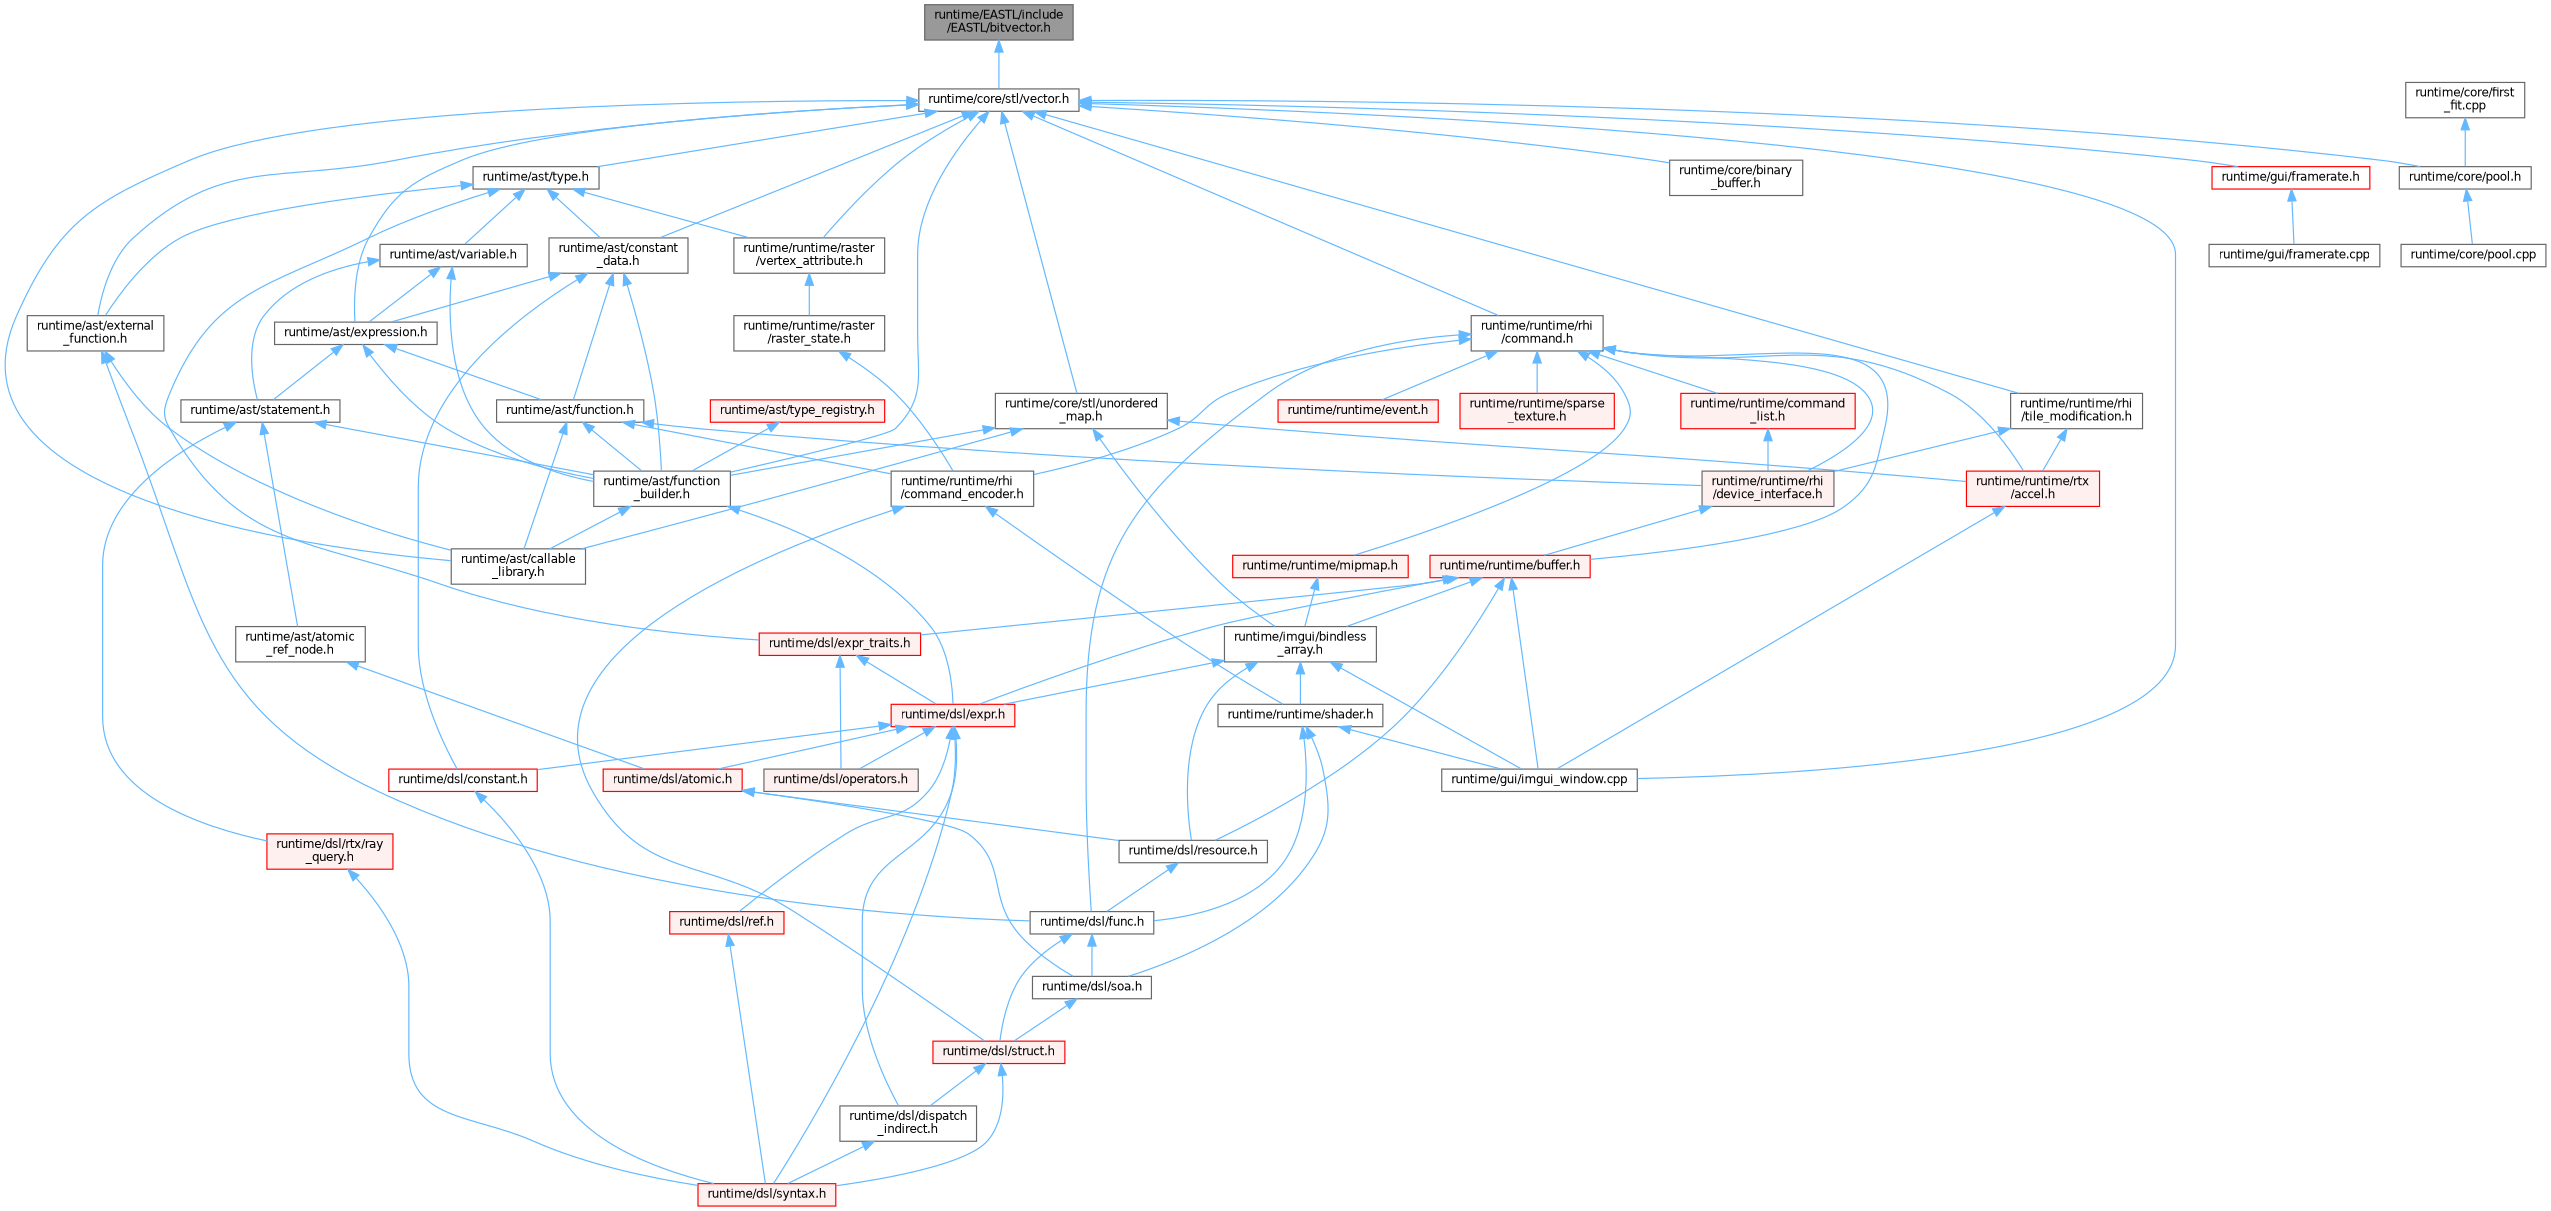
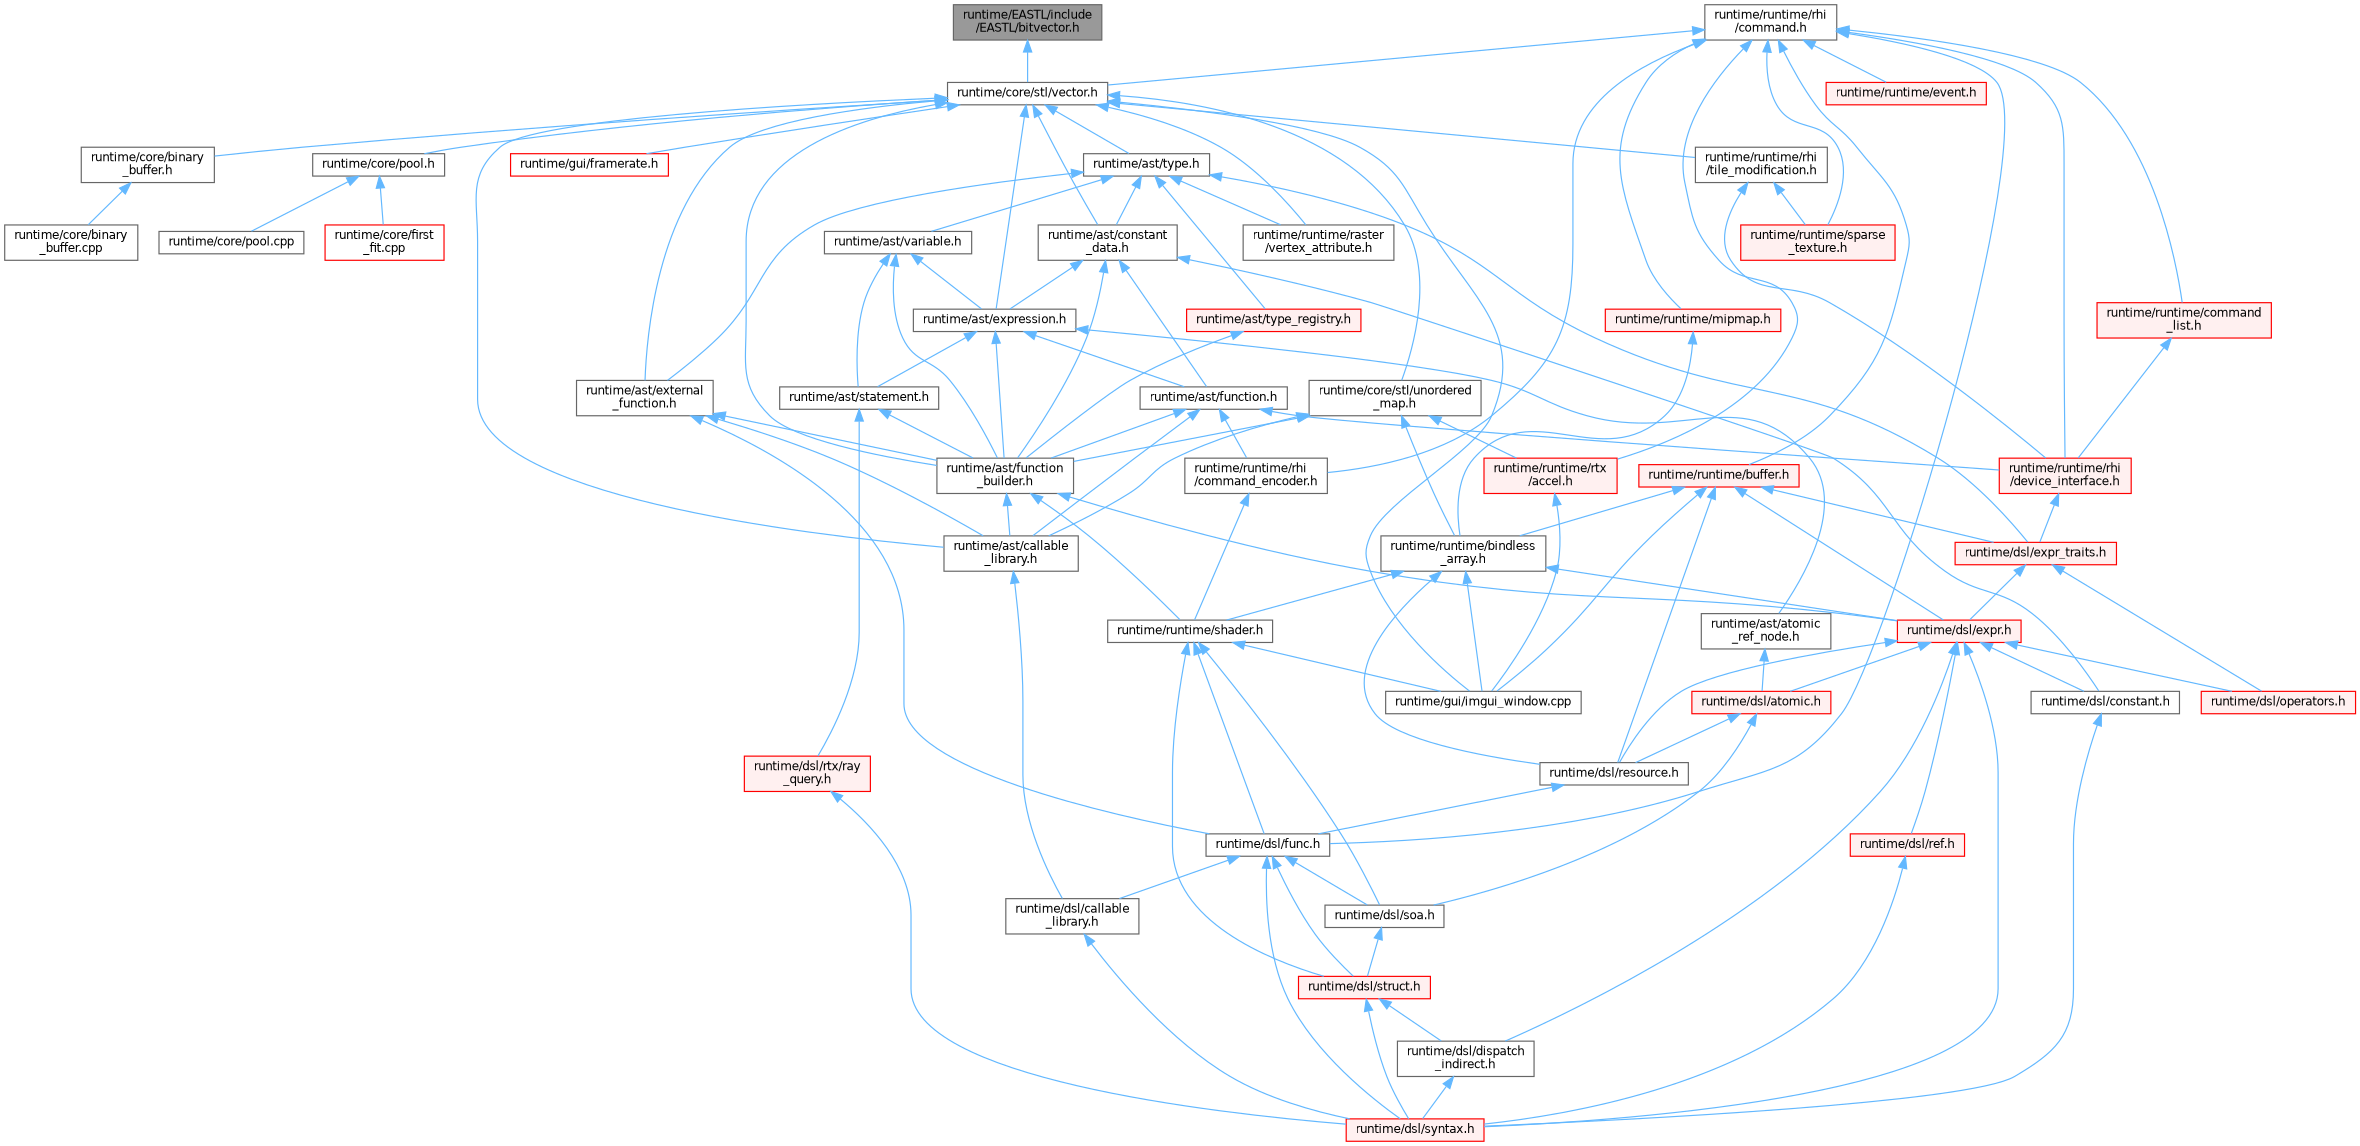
(2465, 100) -> (385, 243)
(2465, 148) -> (382, 206)
(1266, 216) -> (1400, 58)
none -> (71, 243)
none -> (1214, 247)
(2294, 256) -> none
(809, 333) -> none
none -> (831, 438)
(2052, 455) -> (1793, 209)
(1768, 489) -> (2065, 476)
(279, 521) -> (1539, 397)
(1622, 533) -> (2047, 523)
none -> (1113, 557)
(1300, 644) -> (1463, 554)
none -> (1735, 672)
(463, 780) -> (2105, 703)
(841, 780) -> (2278, 703)
(595, 795) -> (1174, 856)
none -> (1072, 916)
none -> (1296, 1013)
